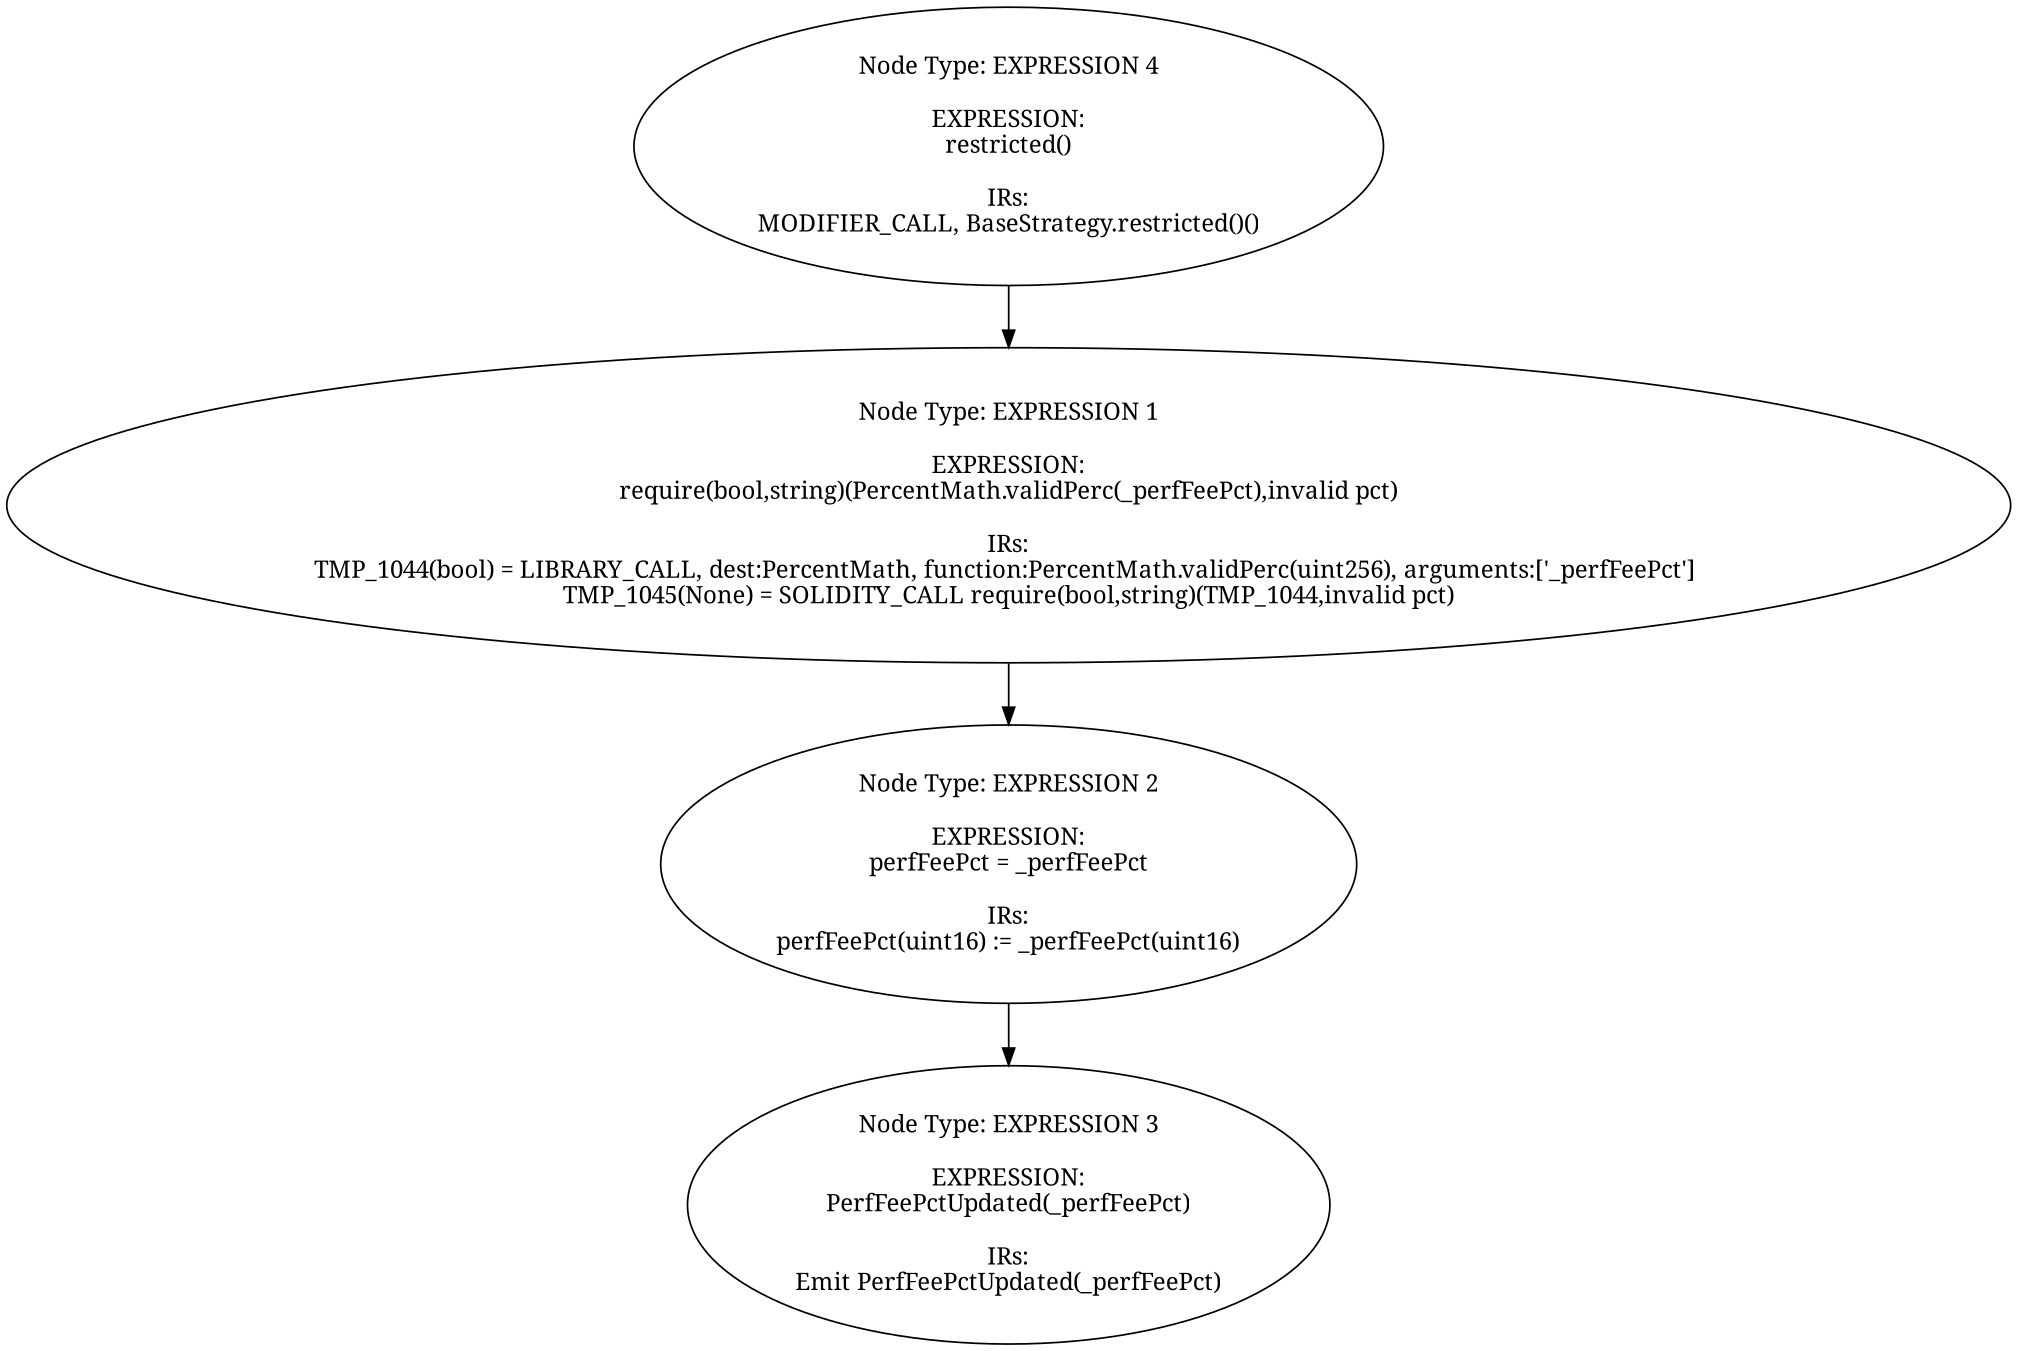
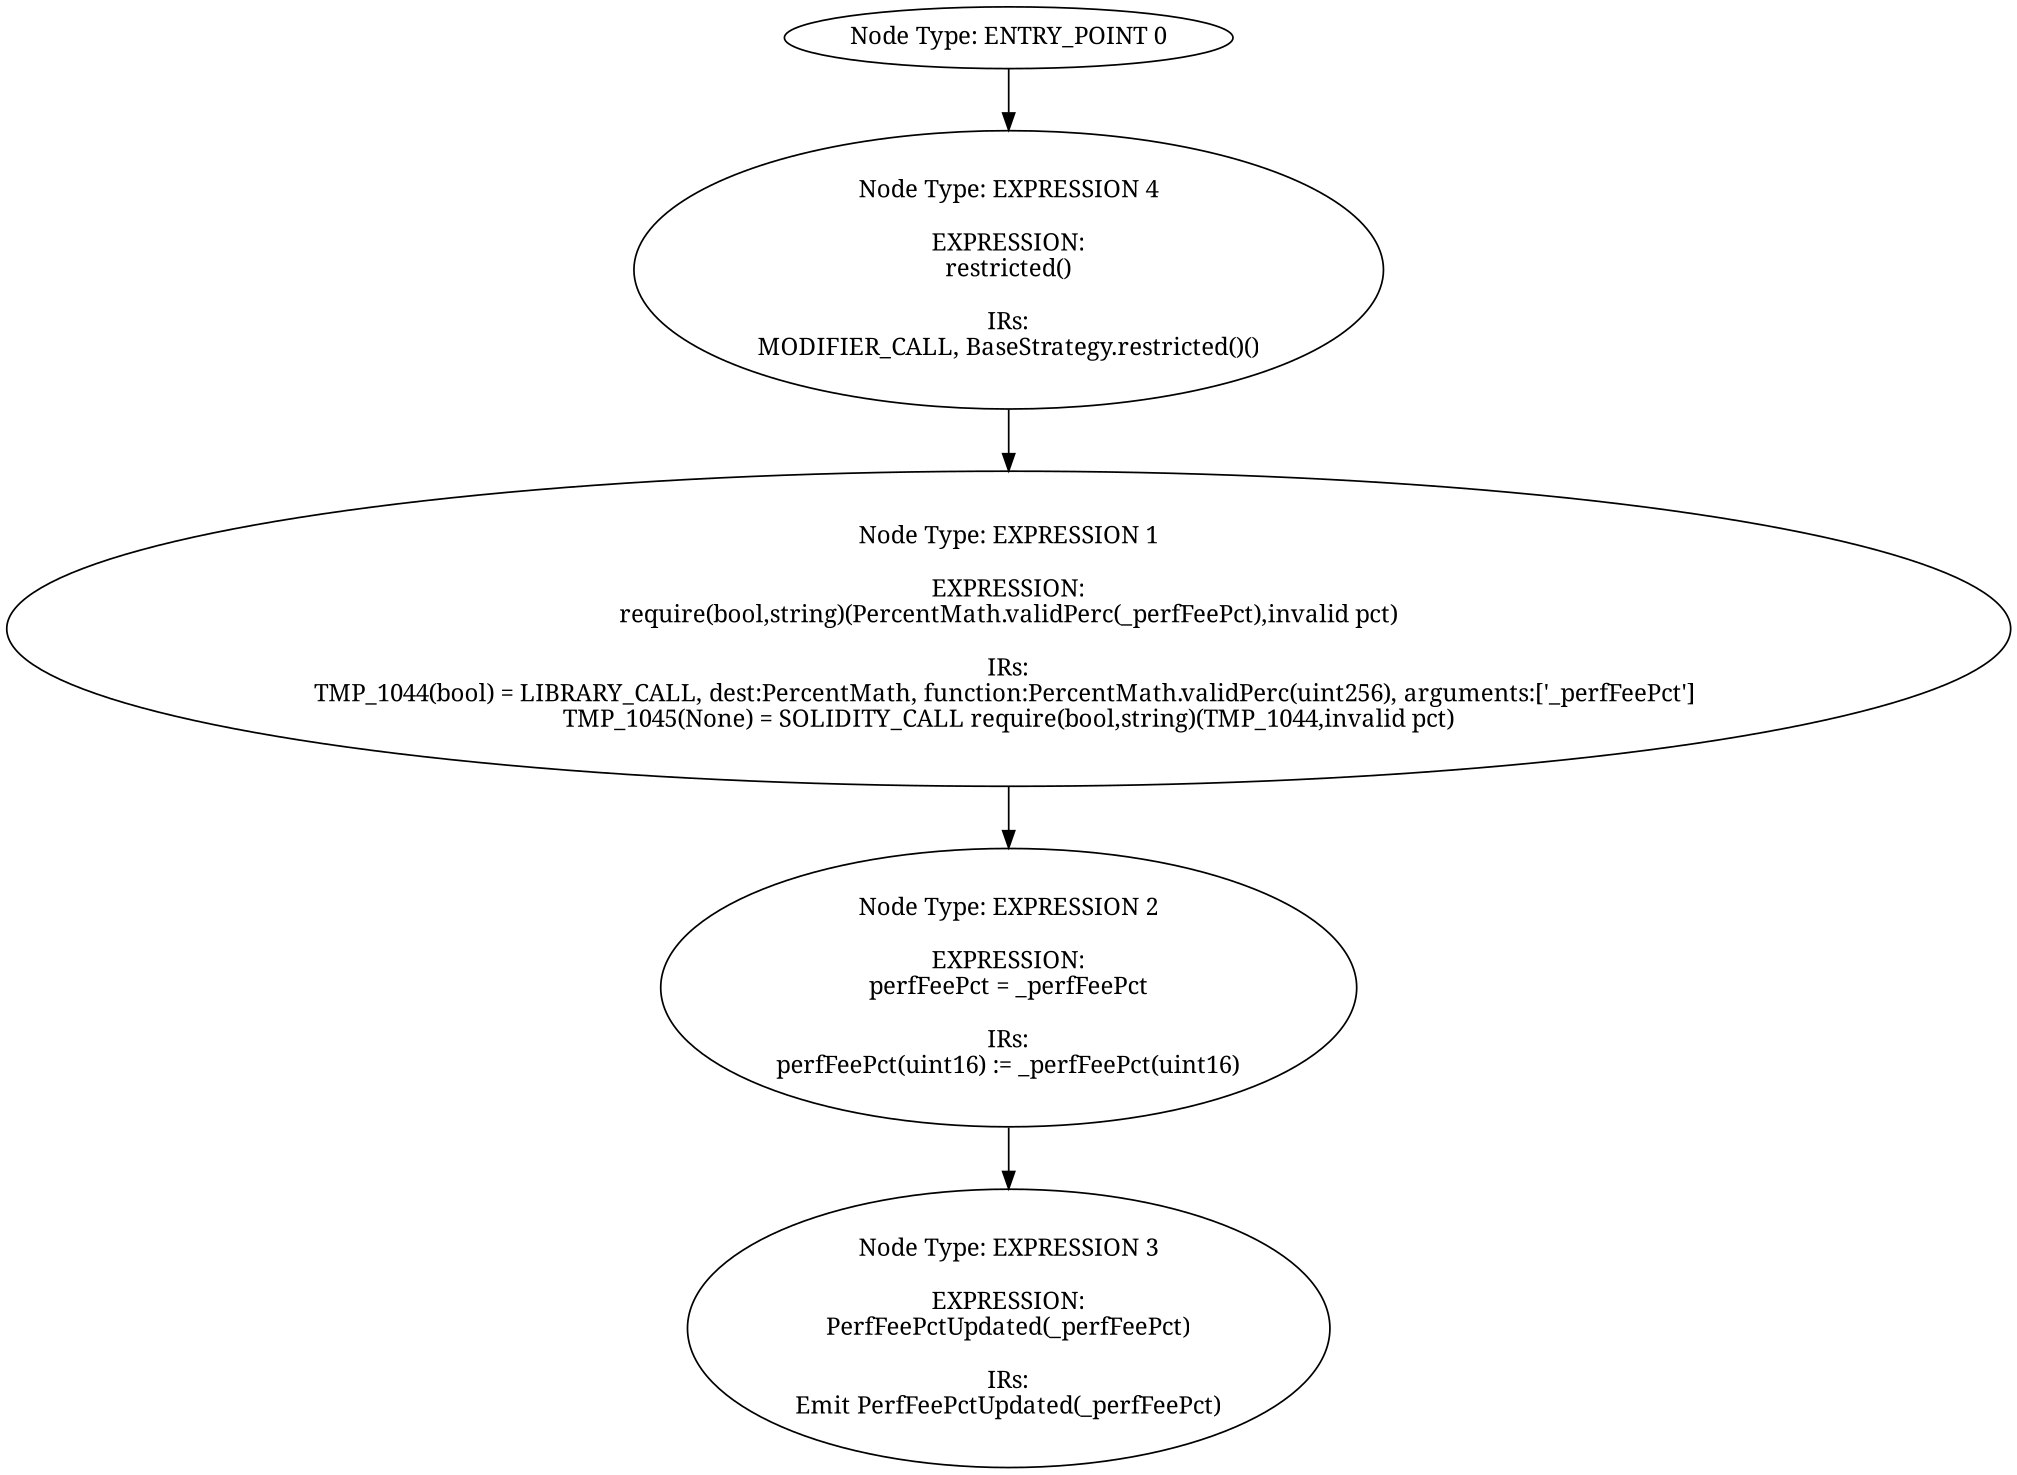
none -> (1009, 38)
